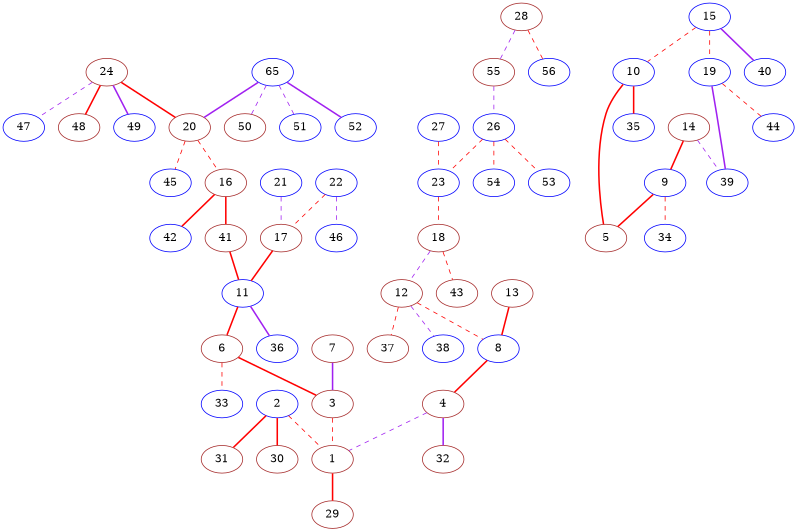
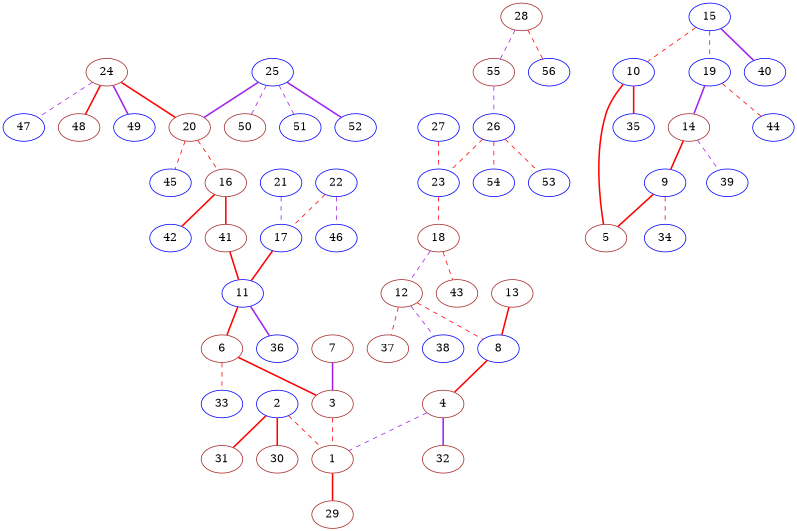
(273, 72) -> (273, 72)
(719, 128) -> (699, 100)
(281, 238) -> (281, 238)
